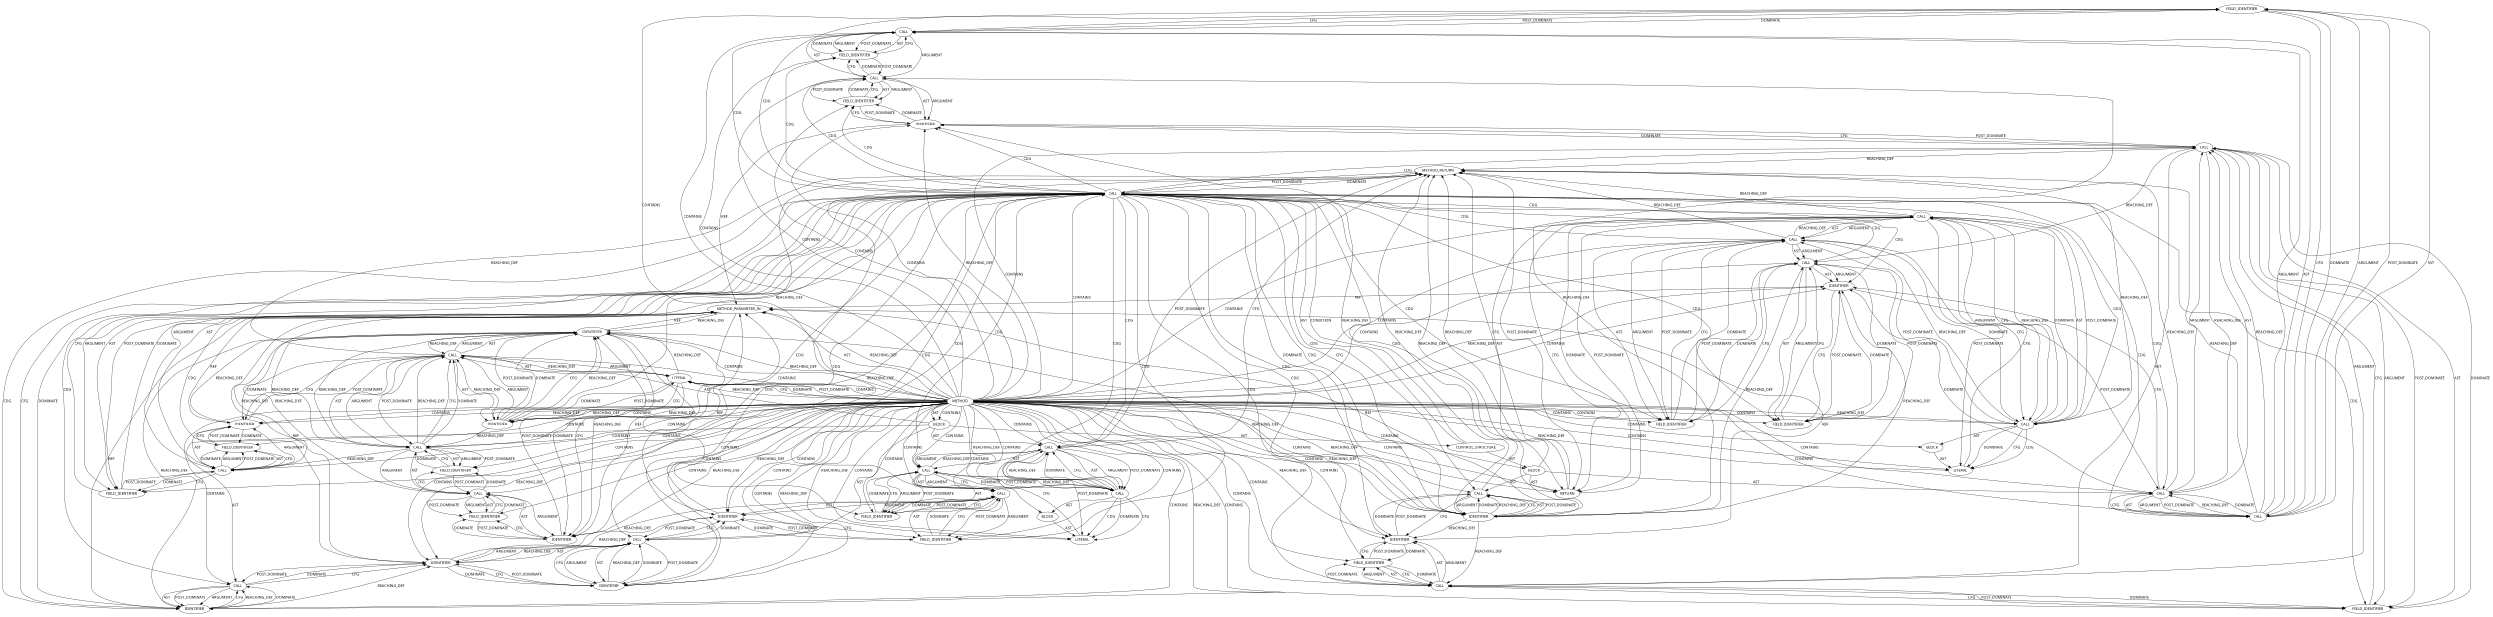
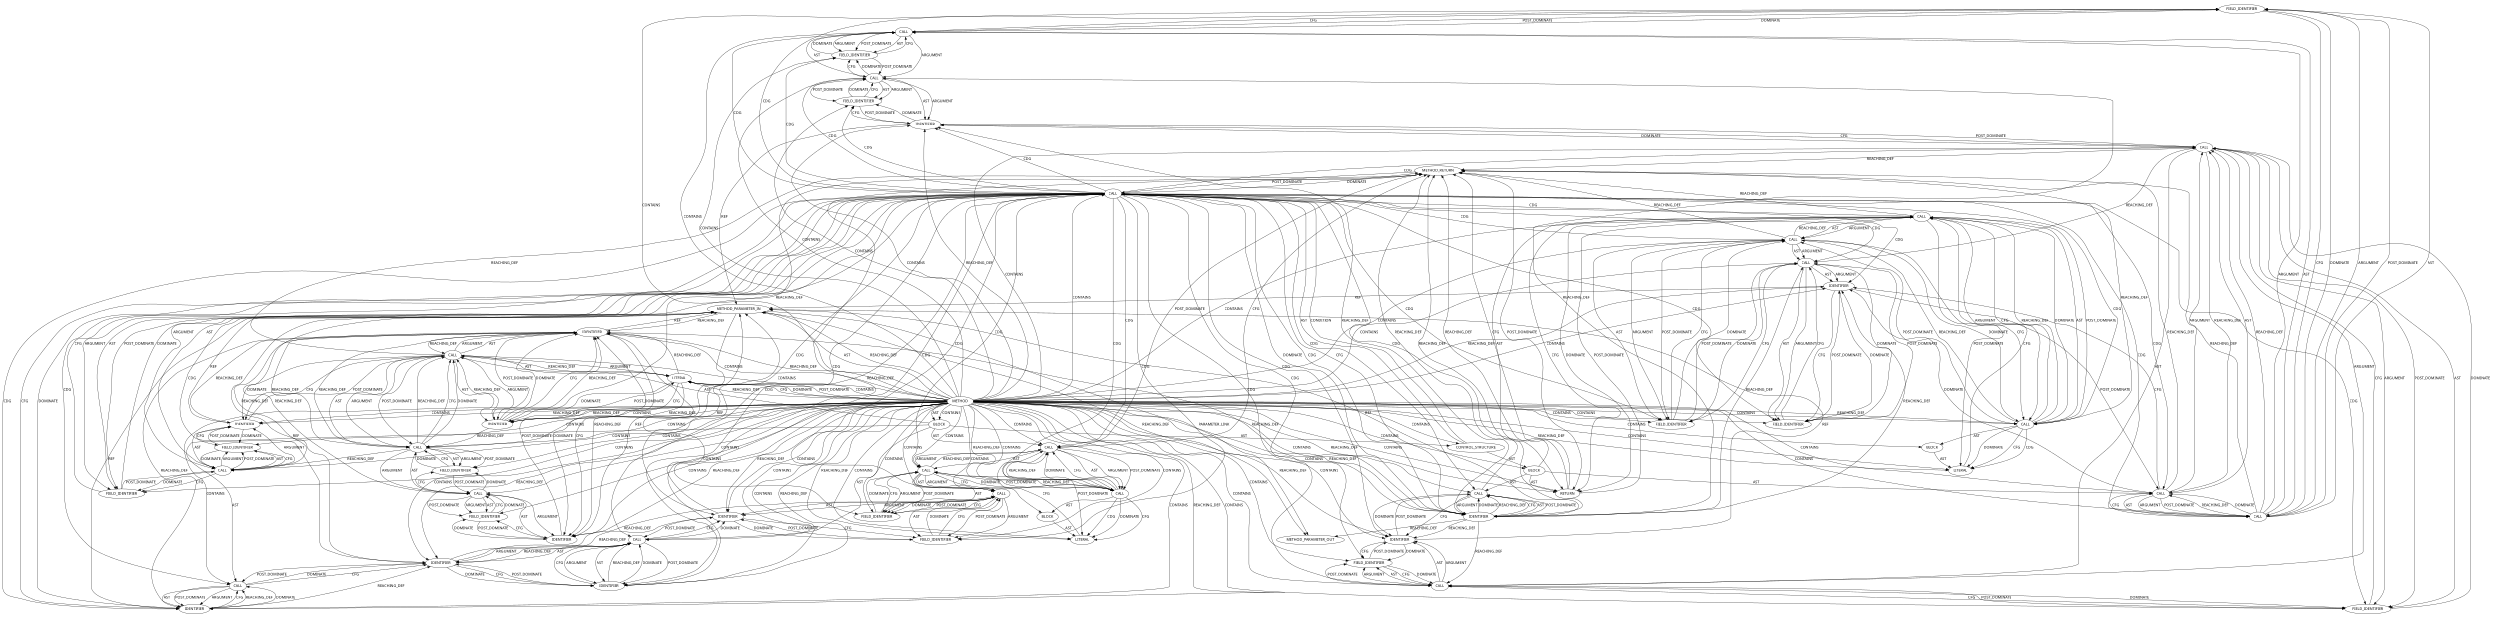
none -> (1218, 405)
none -> (1310, 540)
